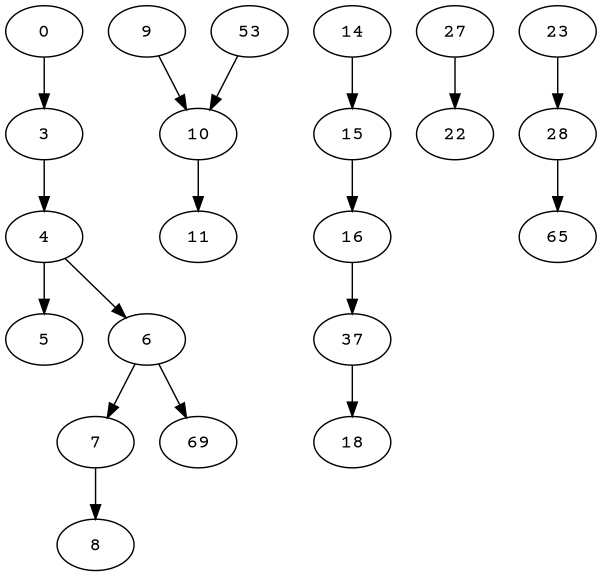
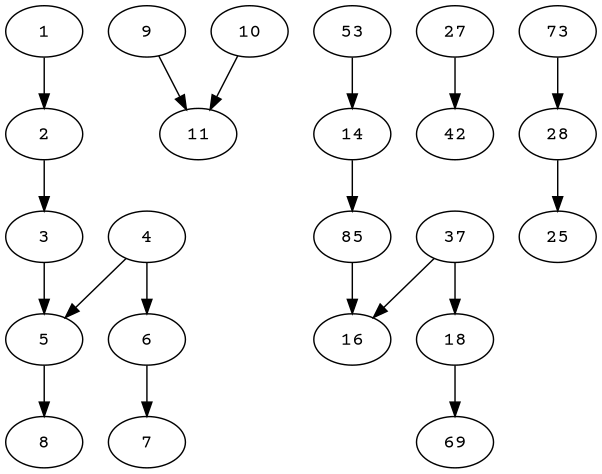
none -> (44, 31)
(44, 31) -> (44, 134)
(558, 31) -> (558, 31)
(169, 76) -> (169, 76)
(227, 76) -> (352, 76)
(352, 134) -> (352, 237)
(455, 134) -> (455, 134)
(44, 178) -> (44, 281)
(558, 237) -> (558, 237)
(352, 281) -> (409, 283)
(169, 384) -> (455, 384)
(96, 487) -> (44, 384)
